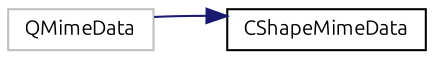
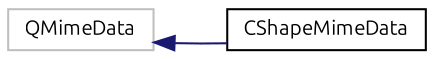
(180, 16) -> (201, 44)
